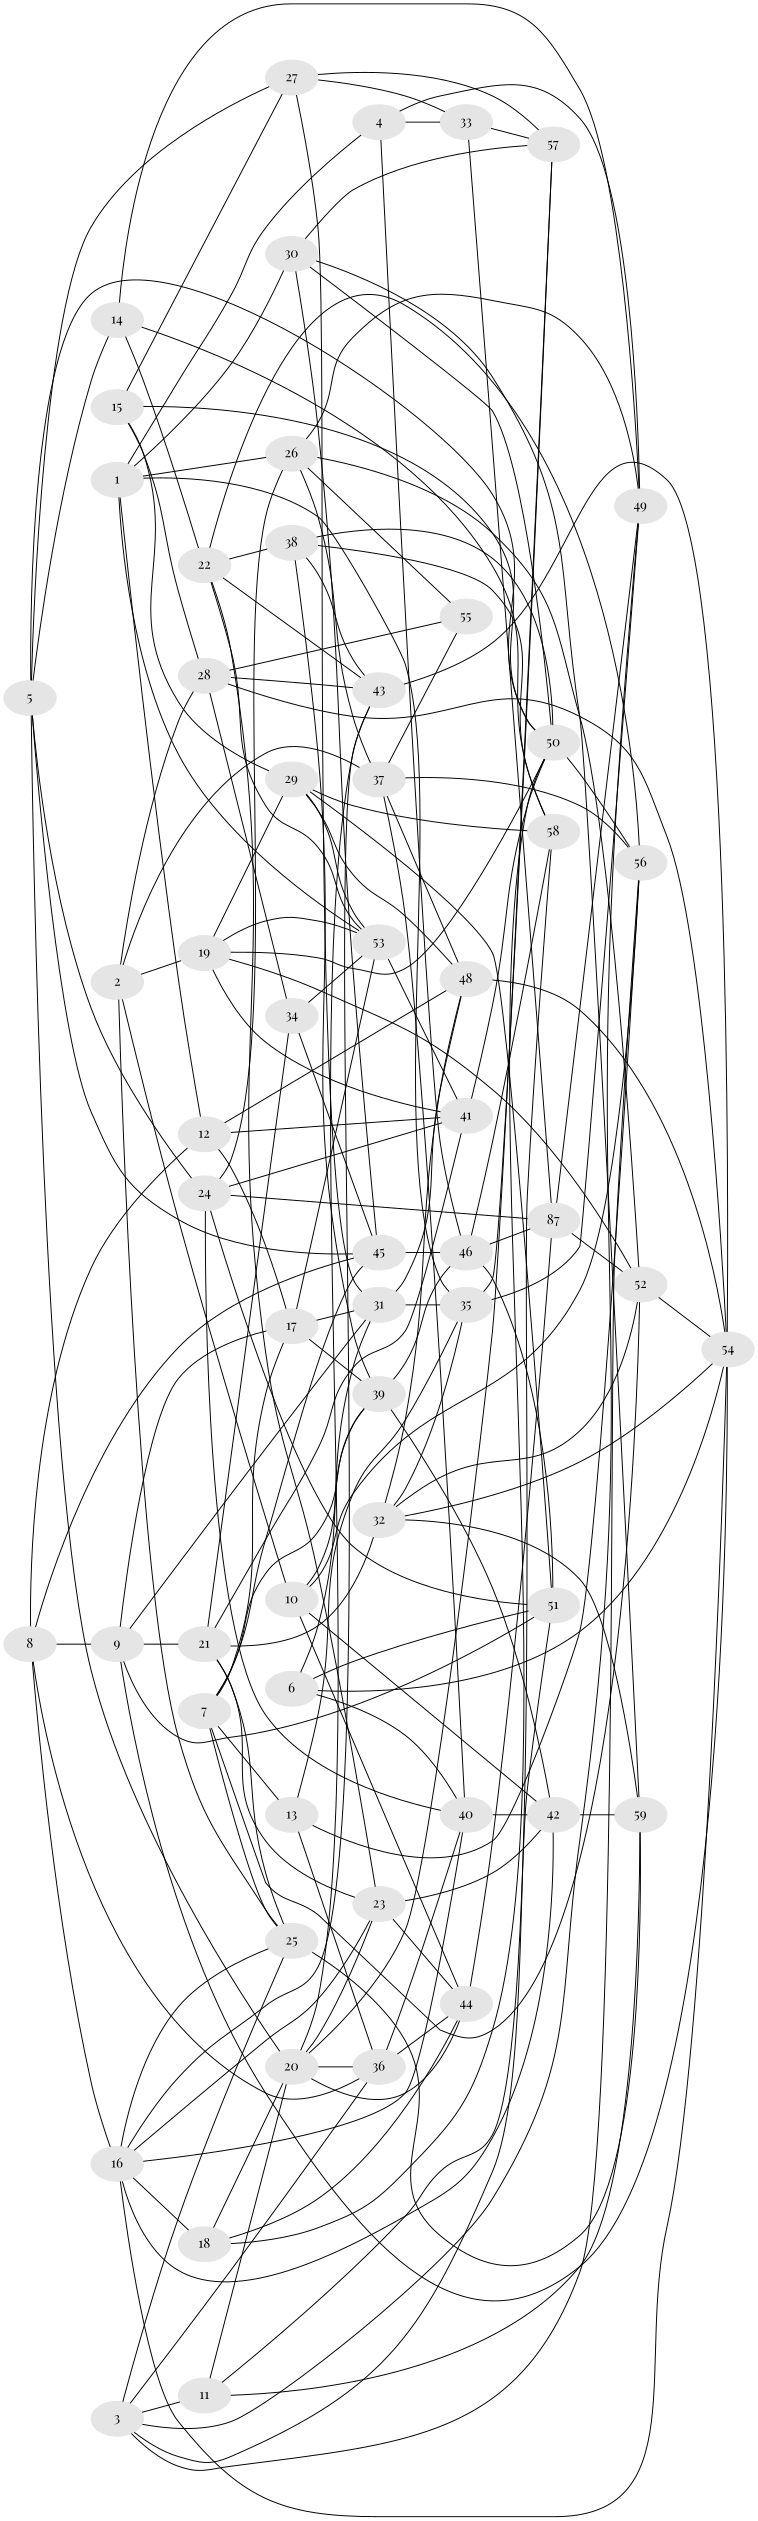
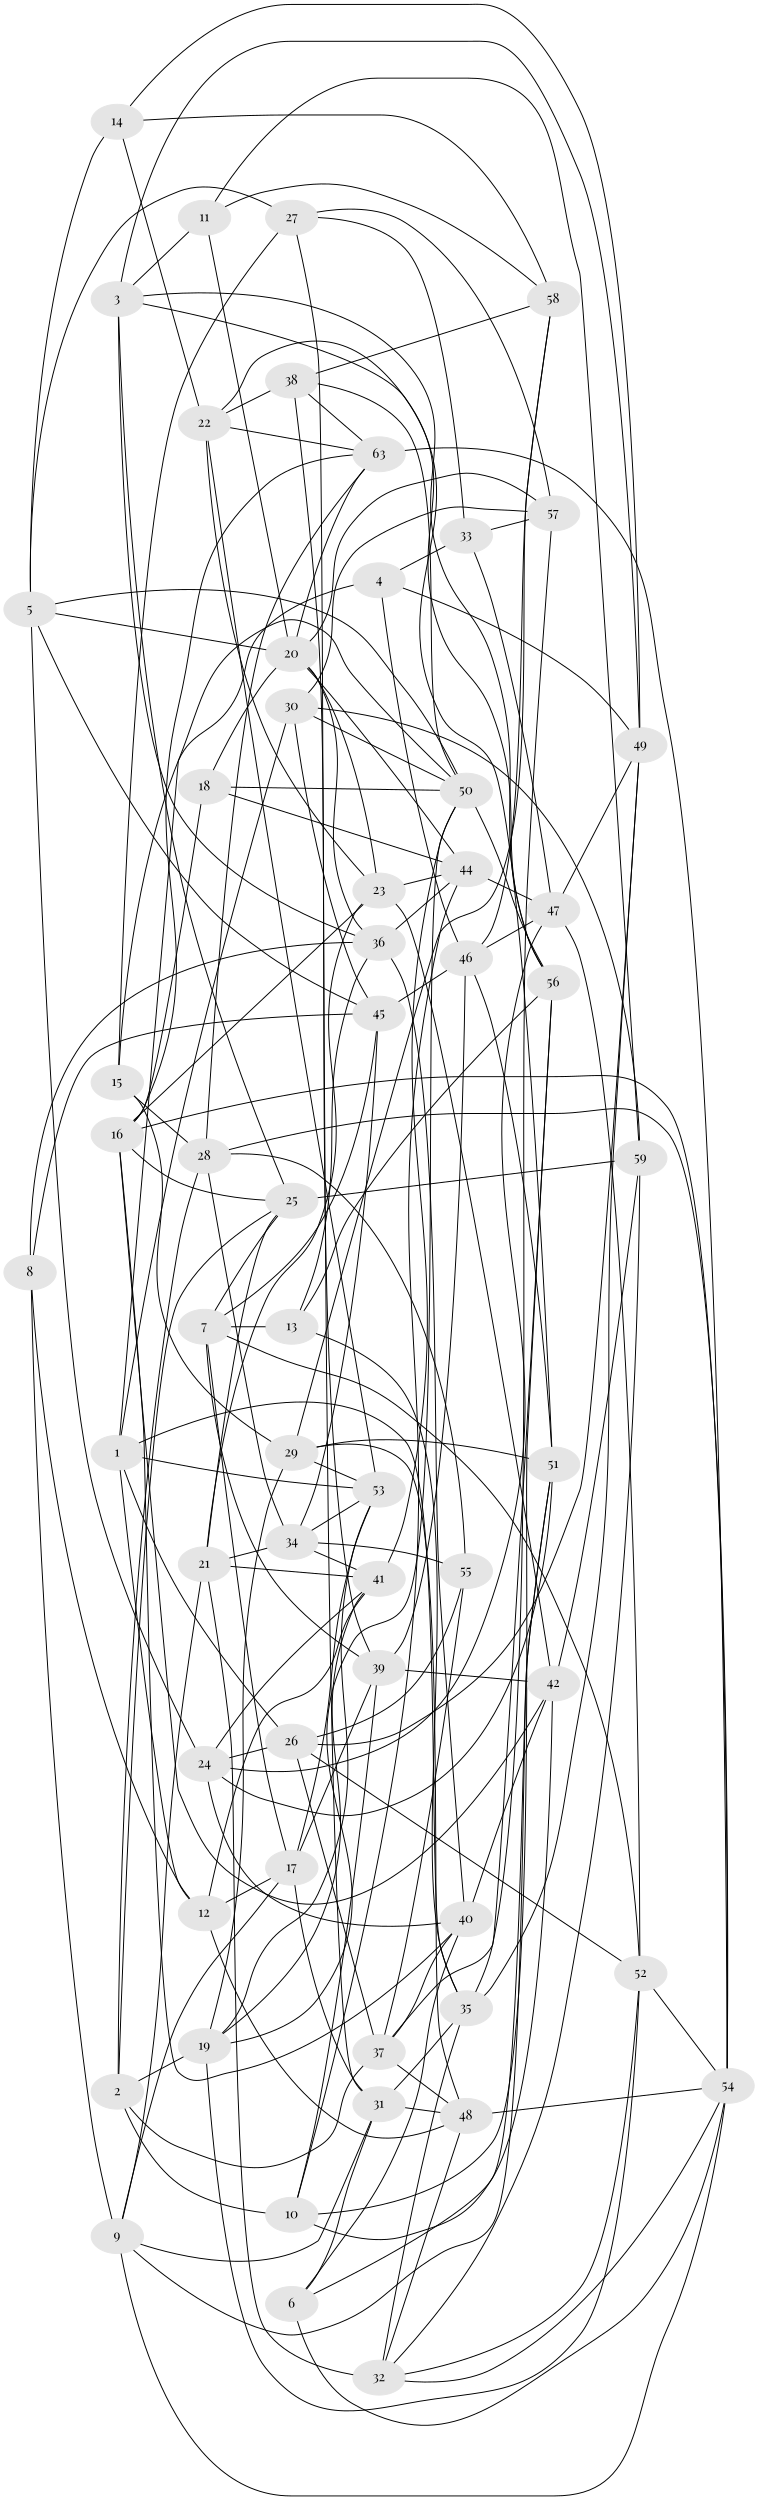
(379, 690) -> (379, 454)
(423, 1029) -> (335, 1560)
(554, 1221) -> (554, 910)
none -> (381, 1549)
(60, 1906) -> none
